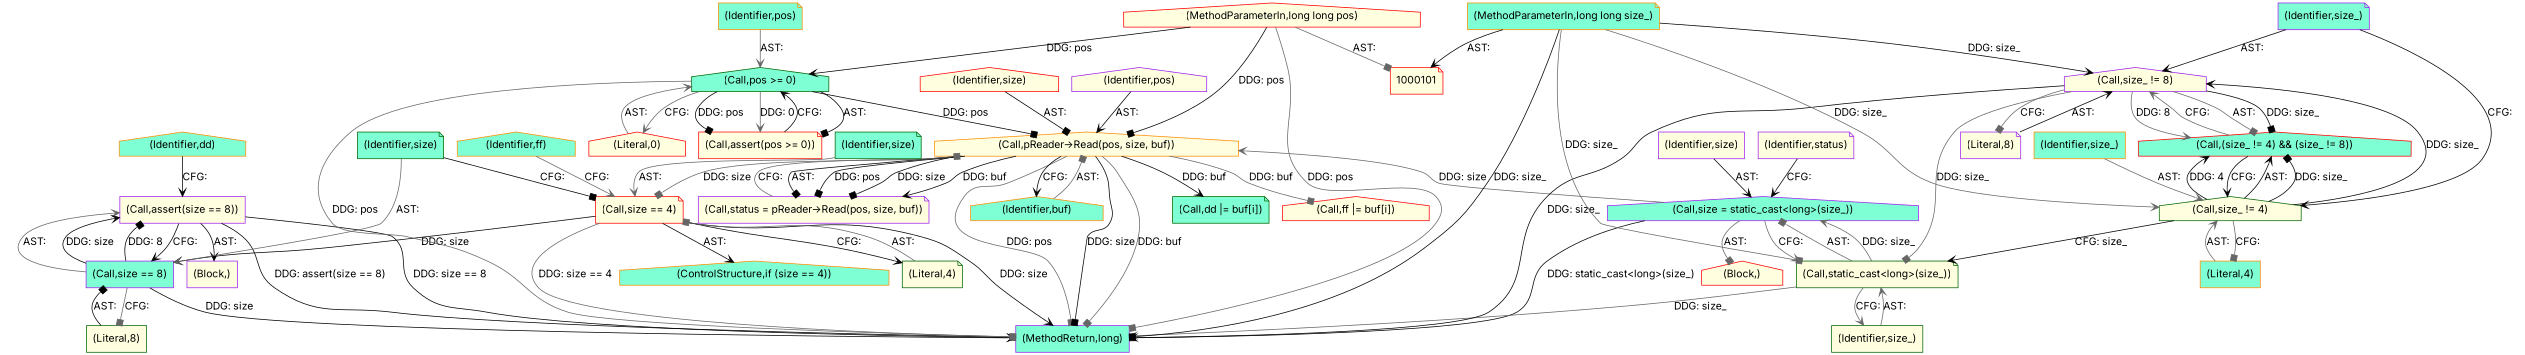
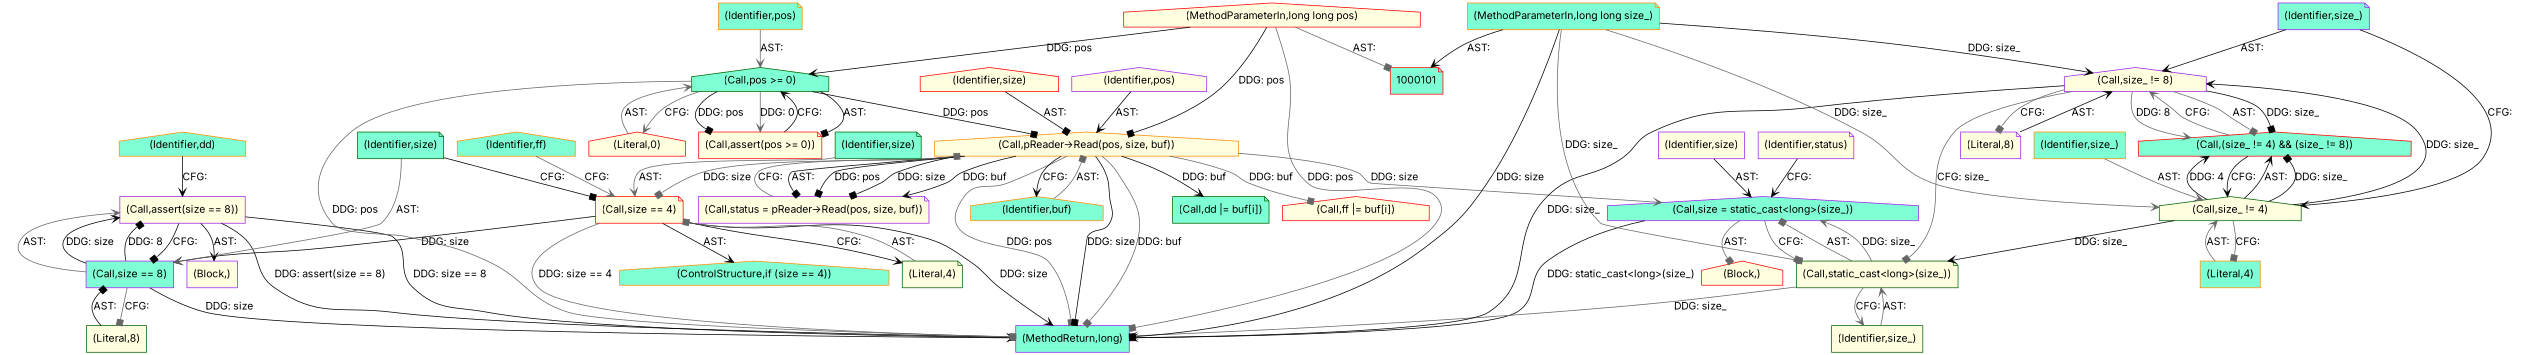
(1417, 81) -> (1417, 81)
(1520, 178) -> (1520, 178)
(1963, 178) -> (1963, 178)
(1453, 185) -> (1444, 188)
(171, 241) -> (171, 241)
(2101, 242) -> (2101, 242)
(1774, 243) -> (1774, 243)
